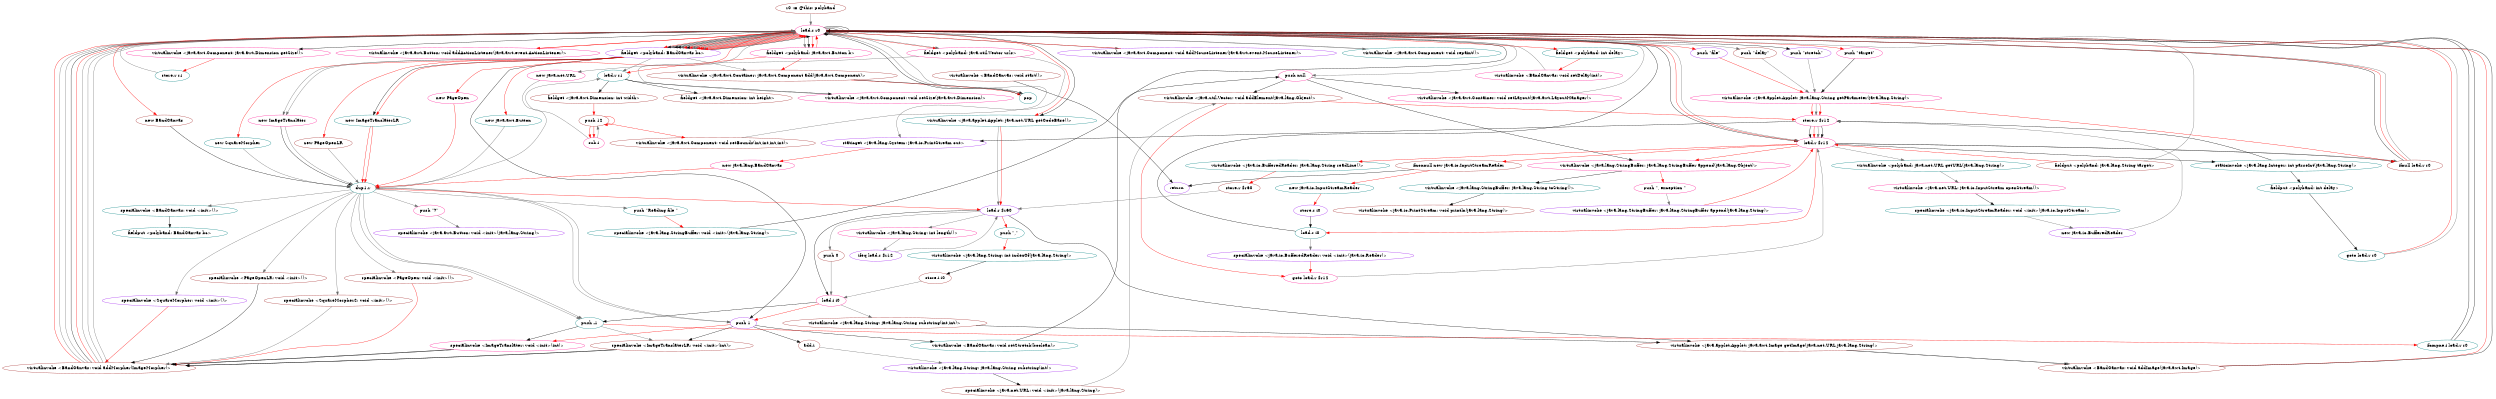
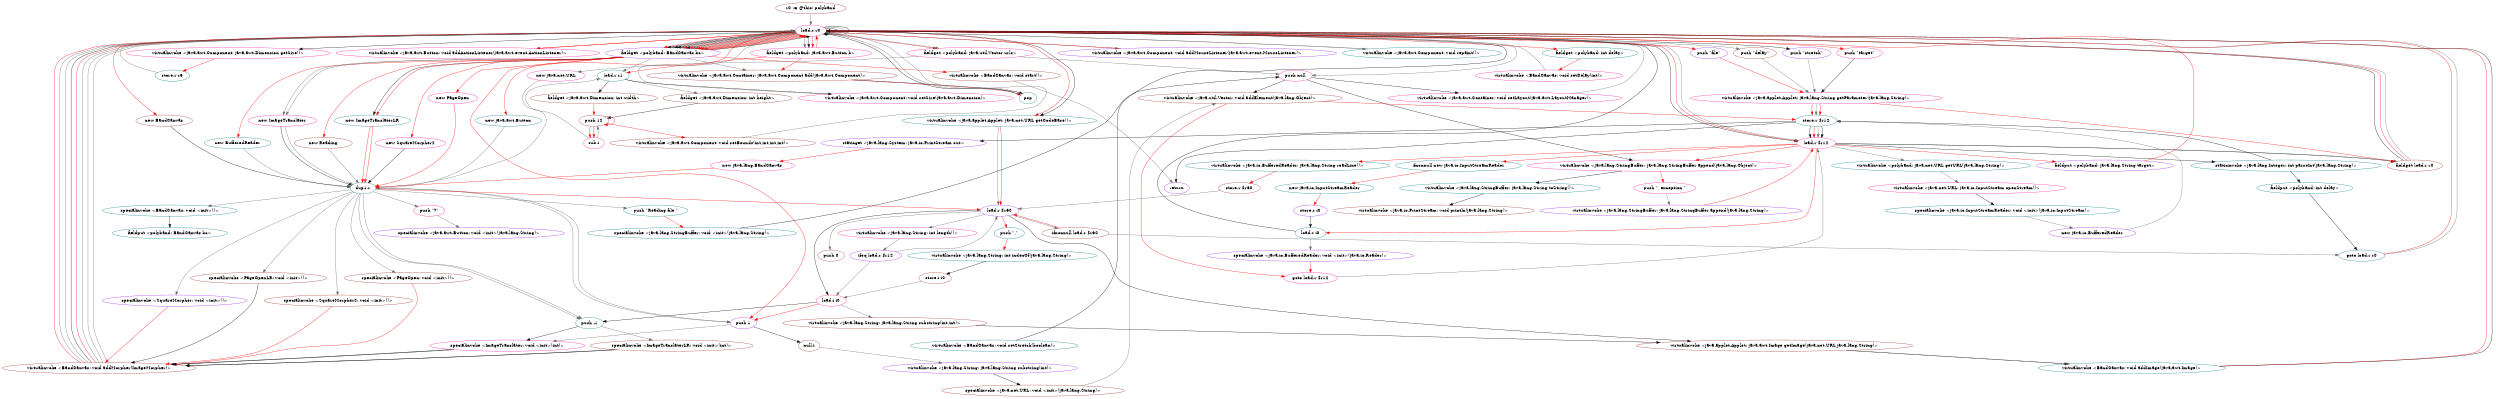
(1839, 46) -> (1839, 46)
none -> (826, 64)
(172, 76) -> (172, 76)
(660, 87) -> (660, 87)
(1006, 109) -> (1148, 65)
none -> (655, 110)
(1101, 116) -> (1101, 116)
(1816, 121) -> (1816, 121)
(238, 143) -> (238, 143)
(323, 143) -> (323, 143)
none -> (410, 143)
(1948, 153) -> (1944, 153)
(1459, 166) -> (1459, 166)
(2105, 166) -> (2105, 166)
(2415, 166) -> (2415, 166)
(1303, 176) -> (1478, 142)
(599, 179) -> (599, 179)
none -> (1075, 233)
(831, 277) -> (854, 277)
(643, 333) -> (643, 333)
(712, 333) -> none
(843, 335) -> none
(809, 346) -> (809, 346)
(2447, 346) -> none
(257, 352) -> (257, 352)
(2132, 368) -> (2132, 368)
